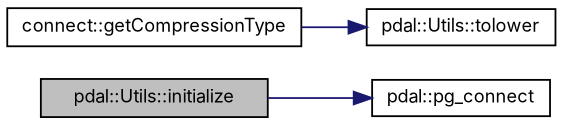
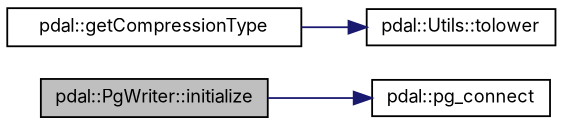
(154, 27) -> (154, 27)
(154, 98) -> (154, 98)
